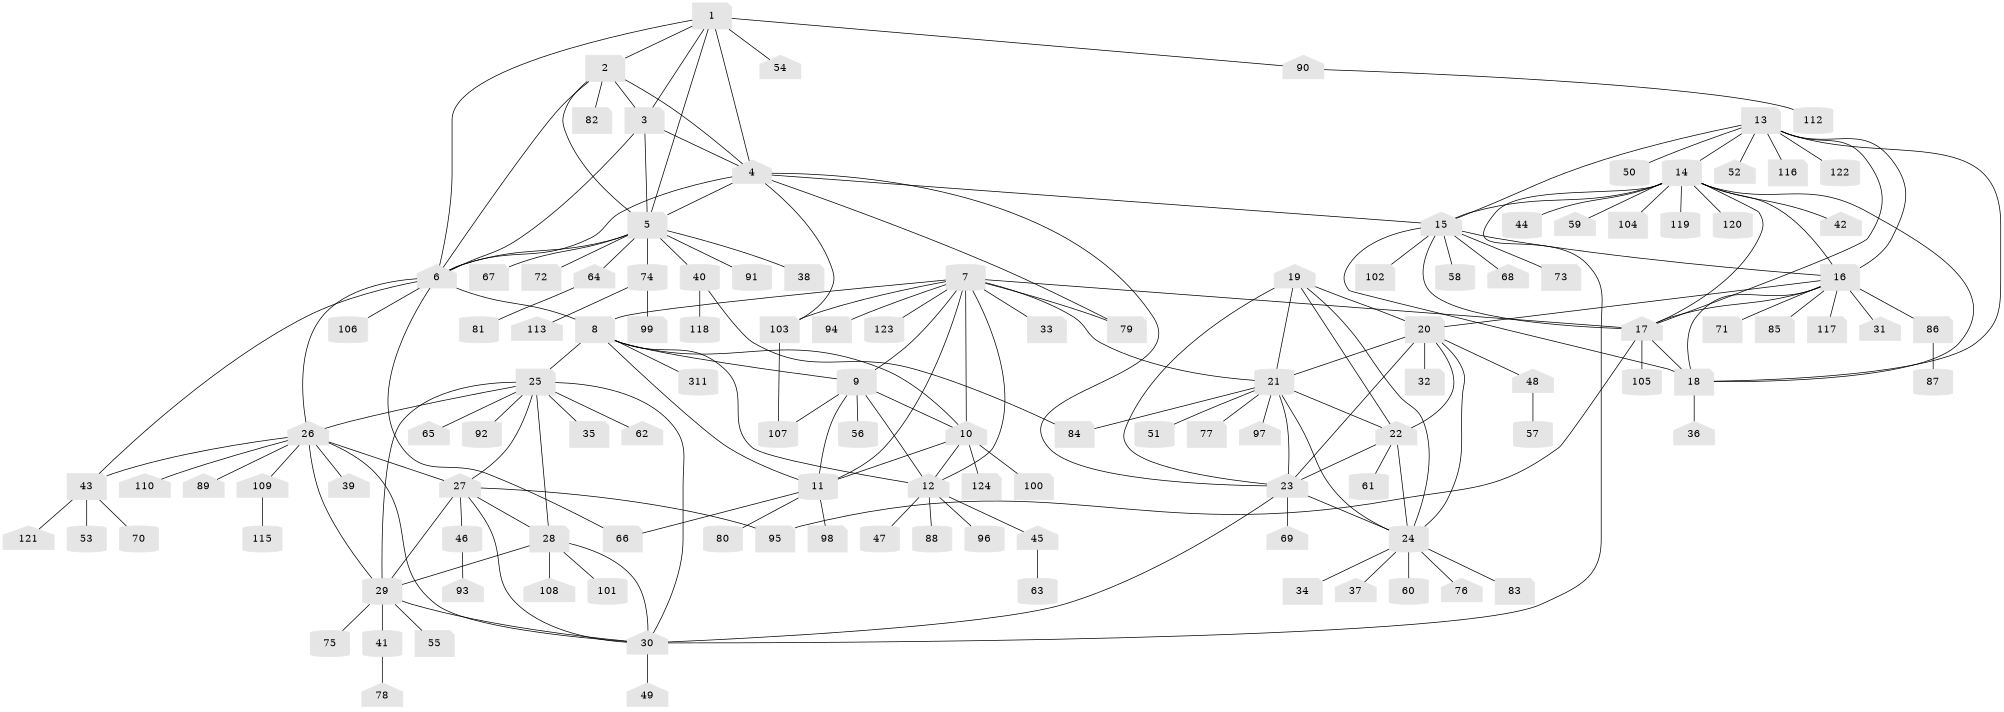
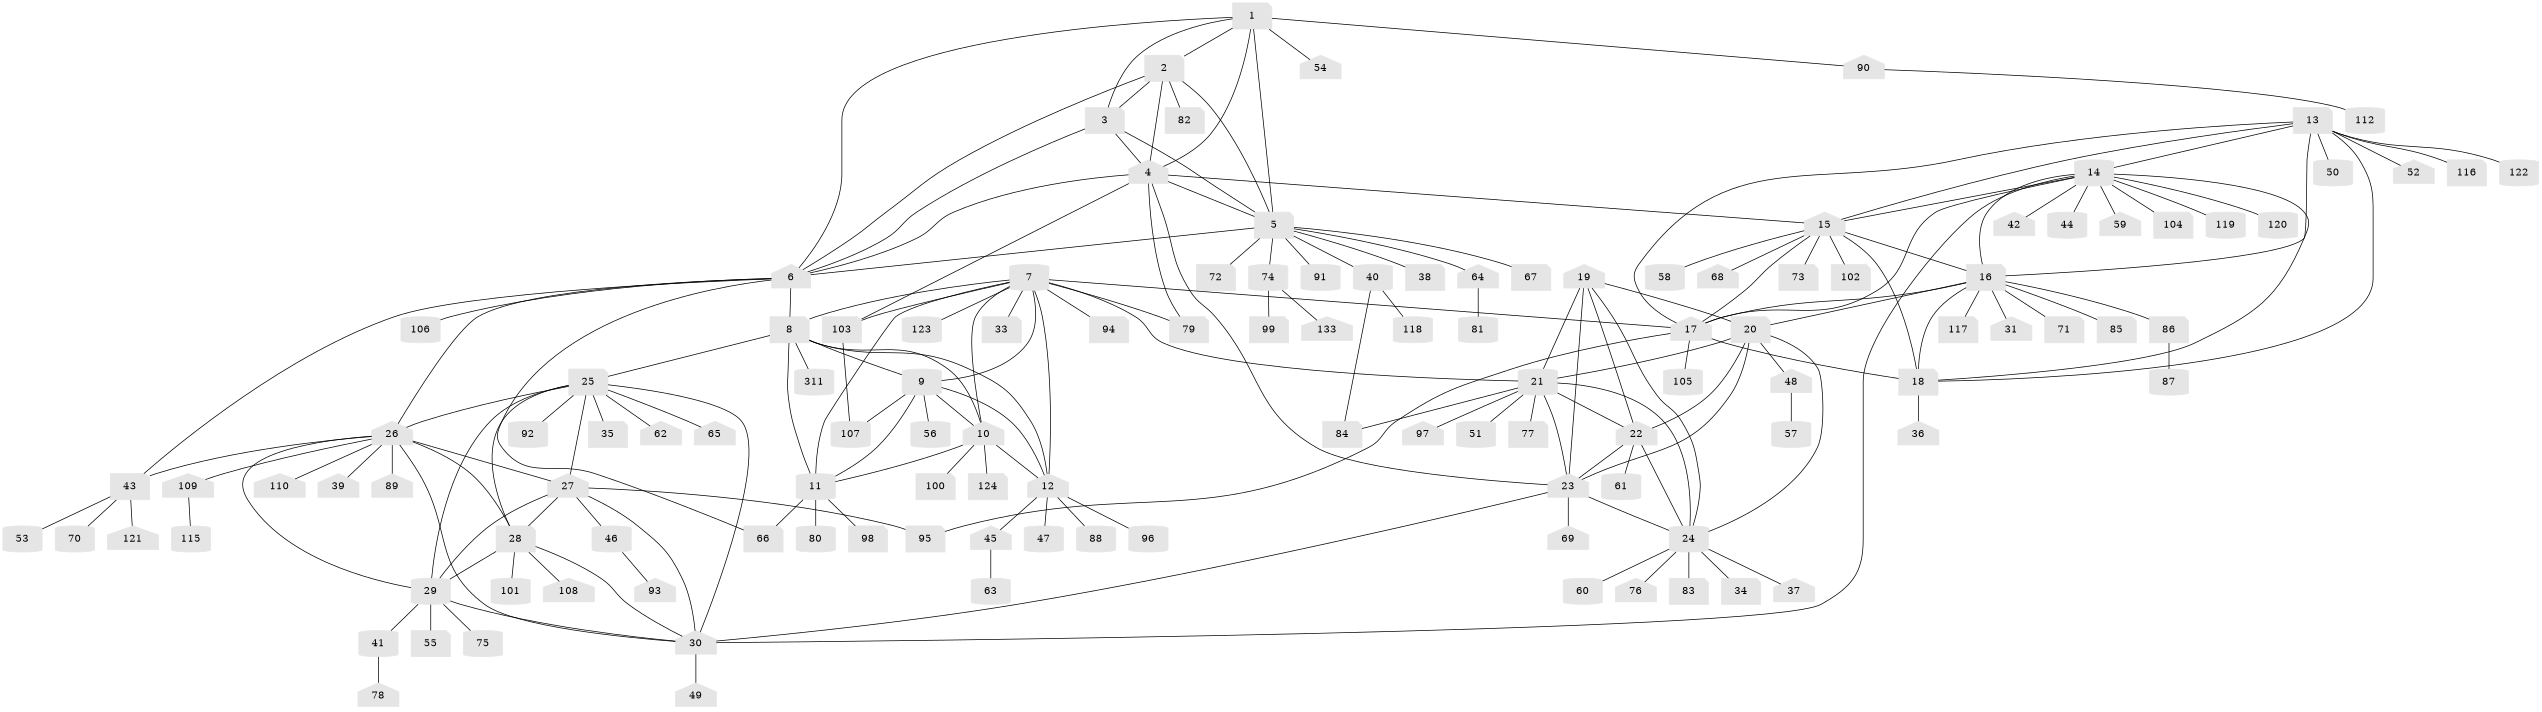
(537, 330) -> (1327, 330)
(1425, 382) -> none
none -> (470, 473)
